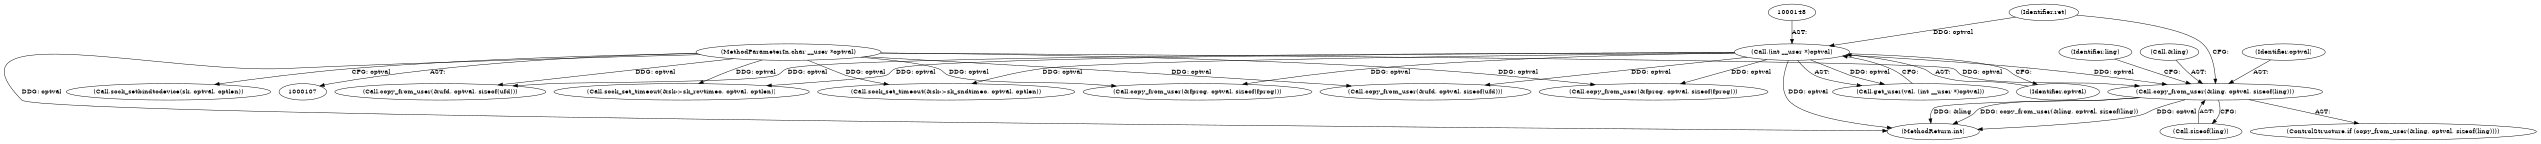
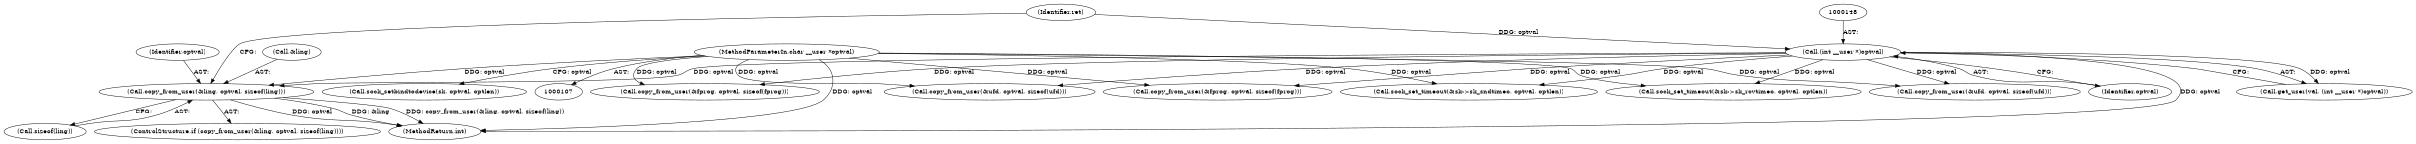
(2095, 52) -> none
